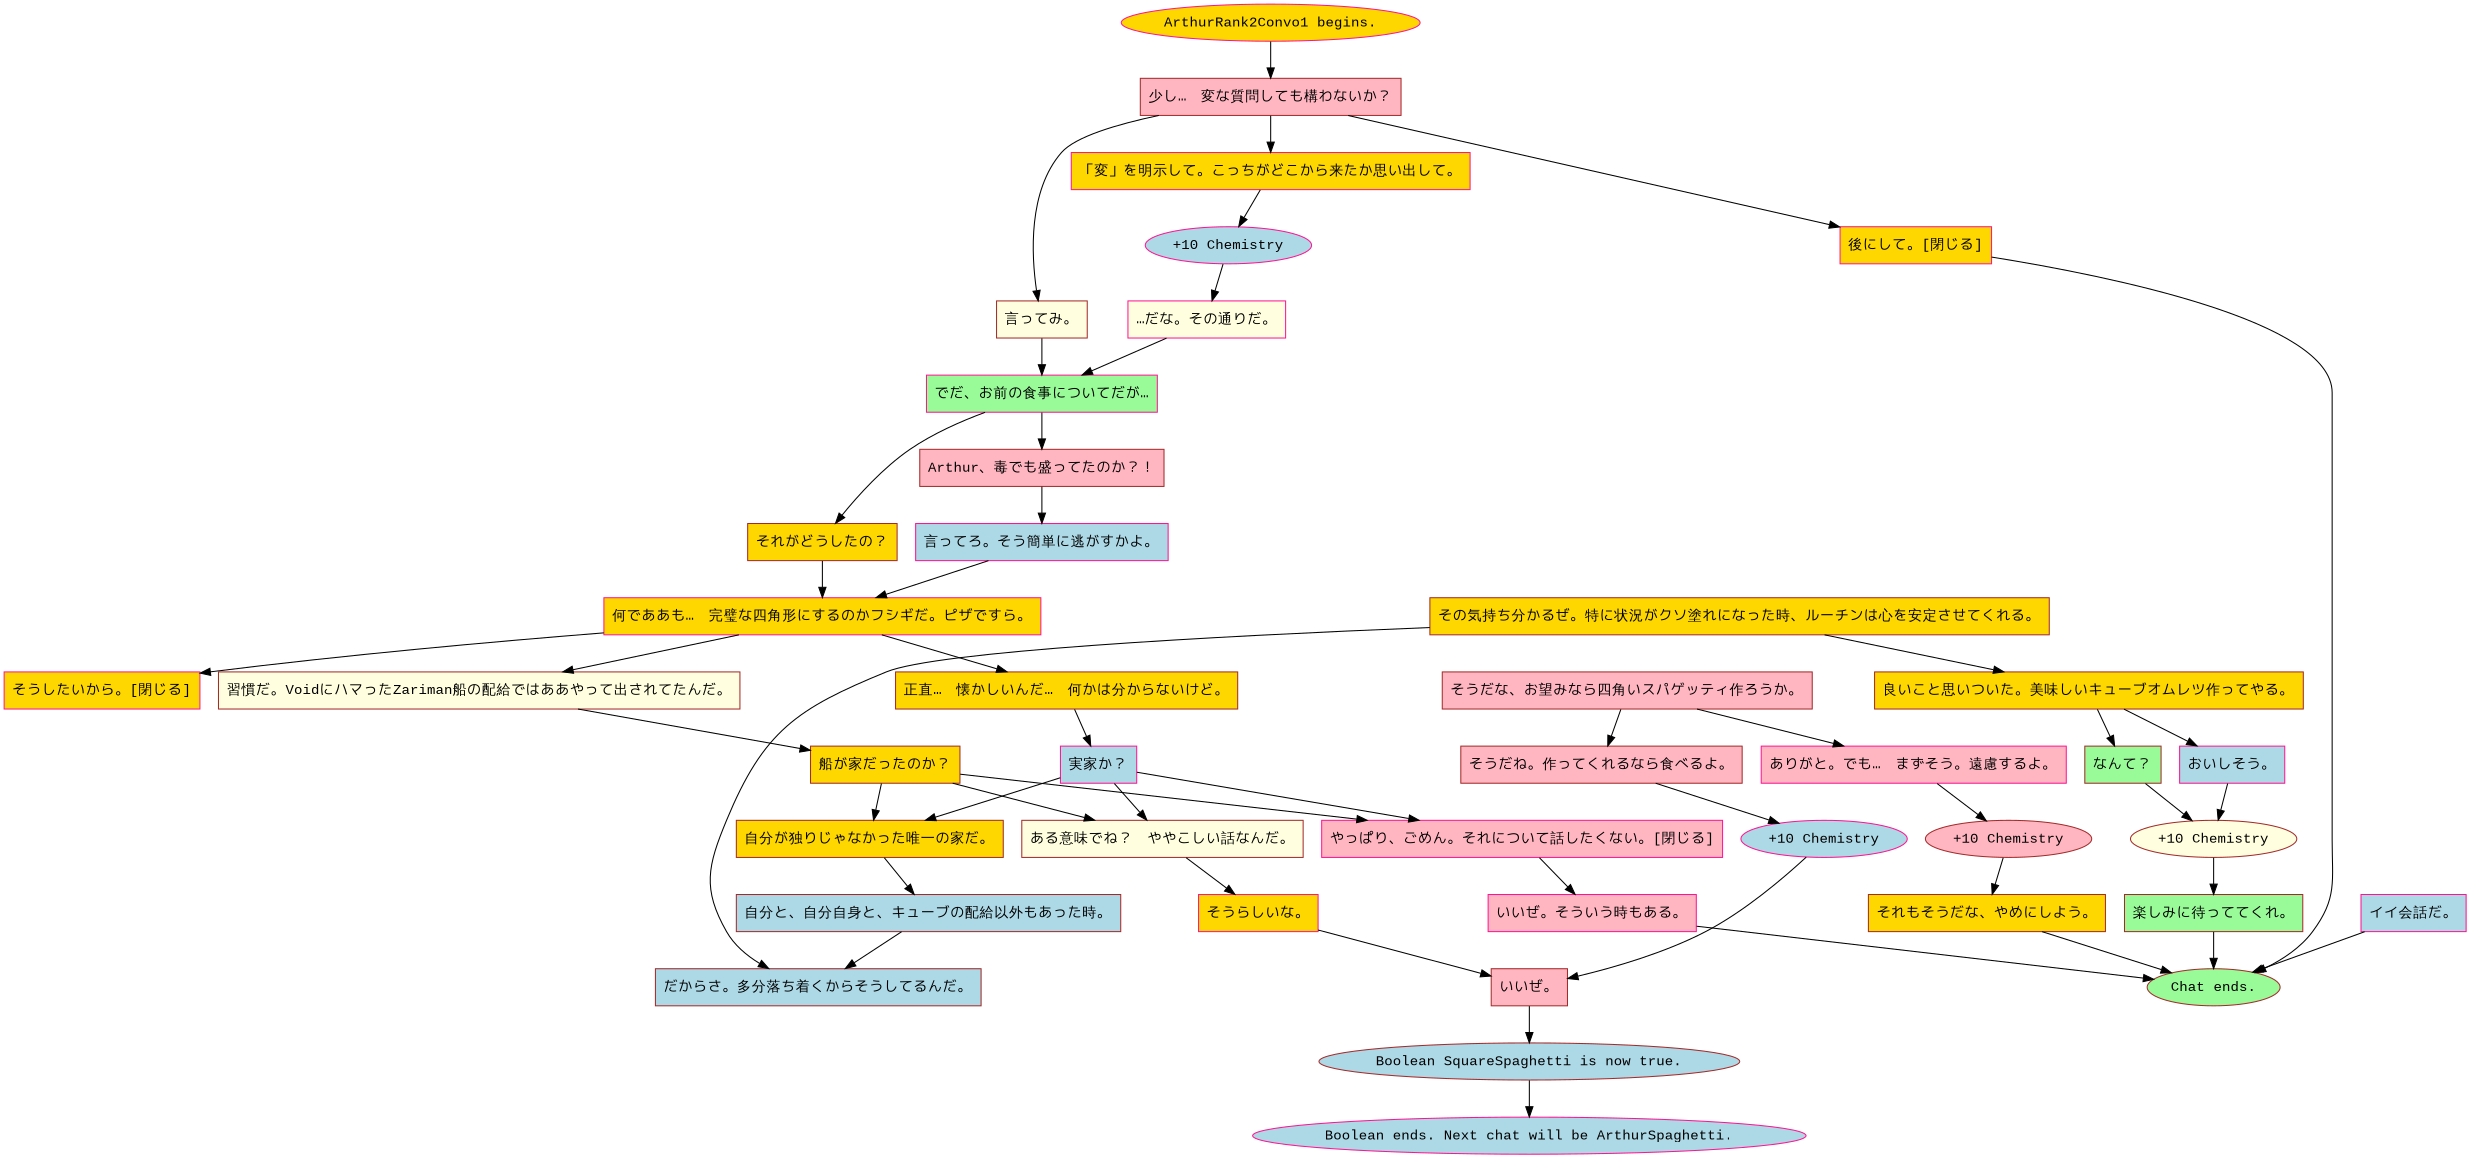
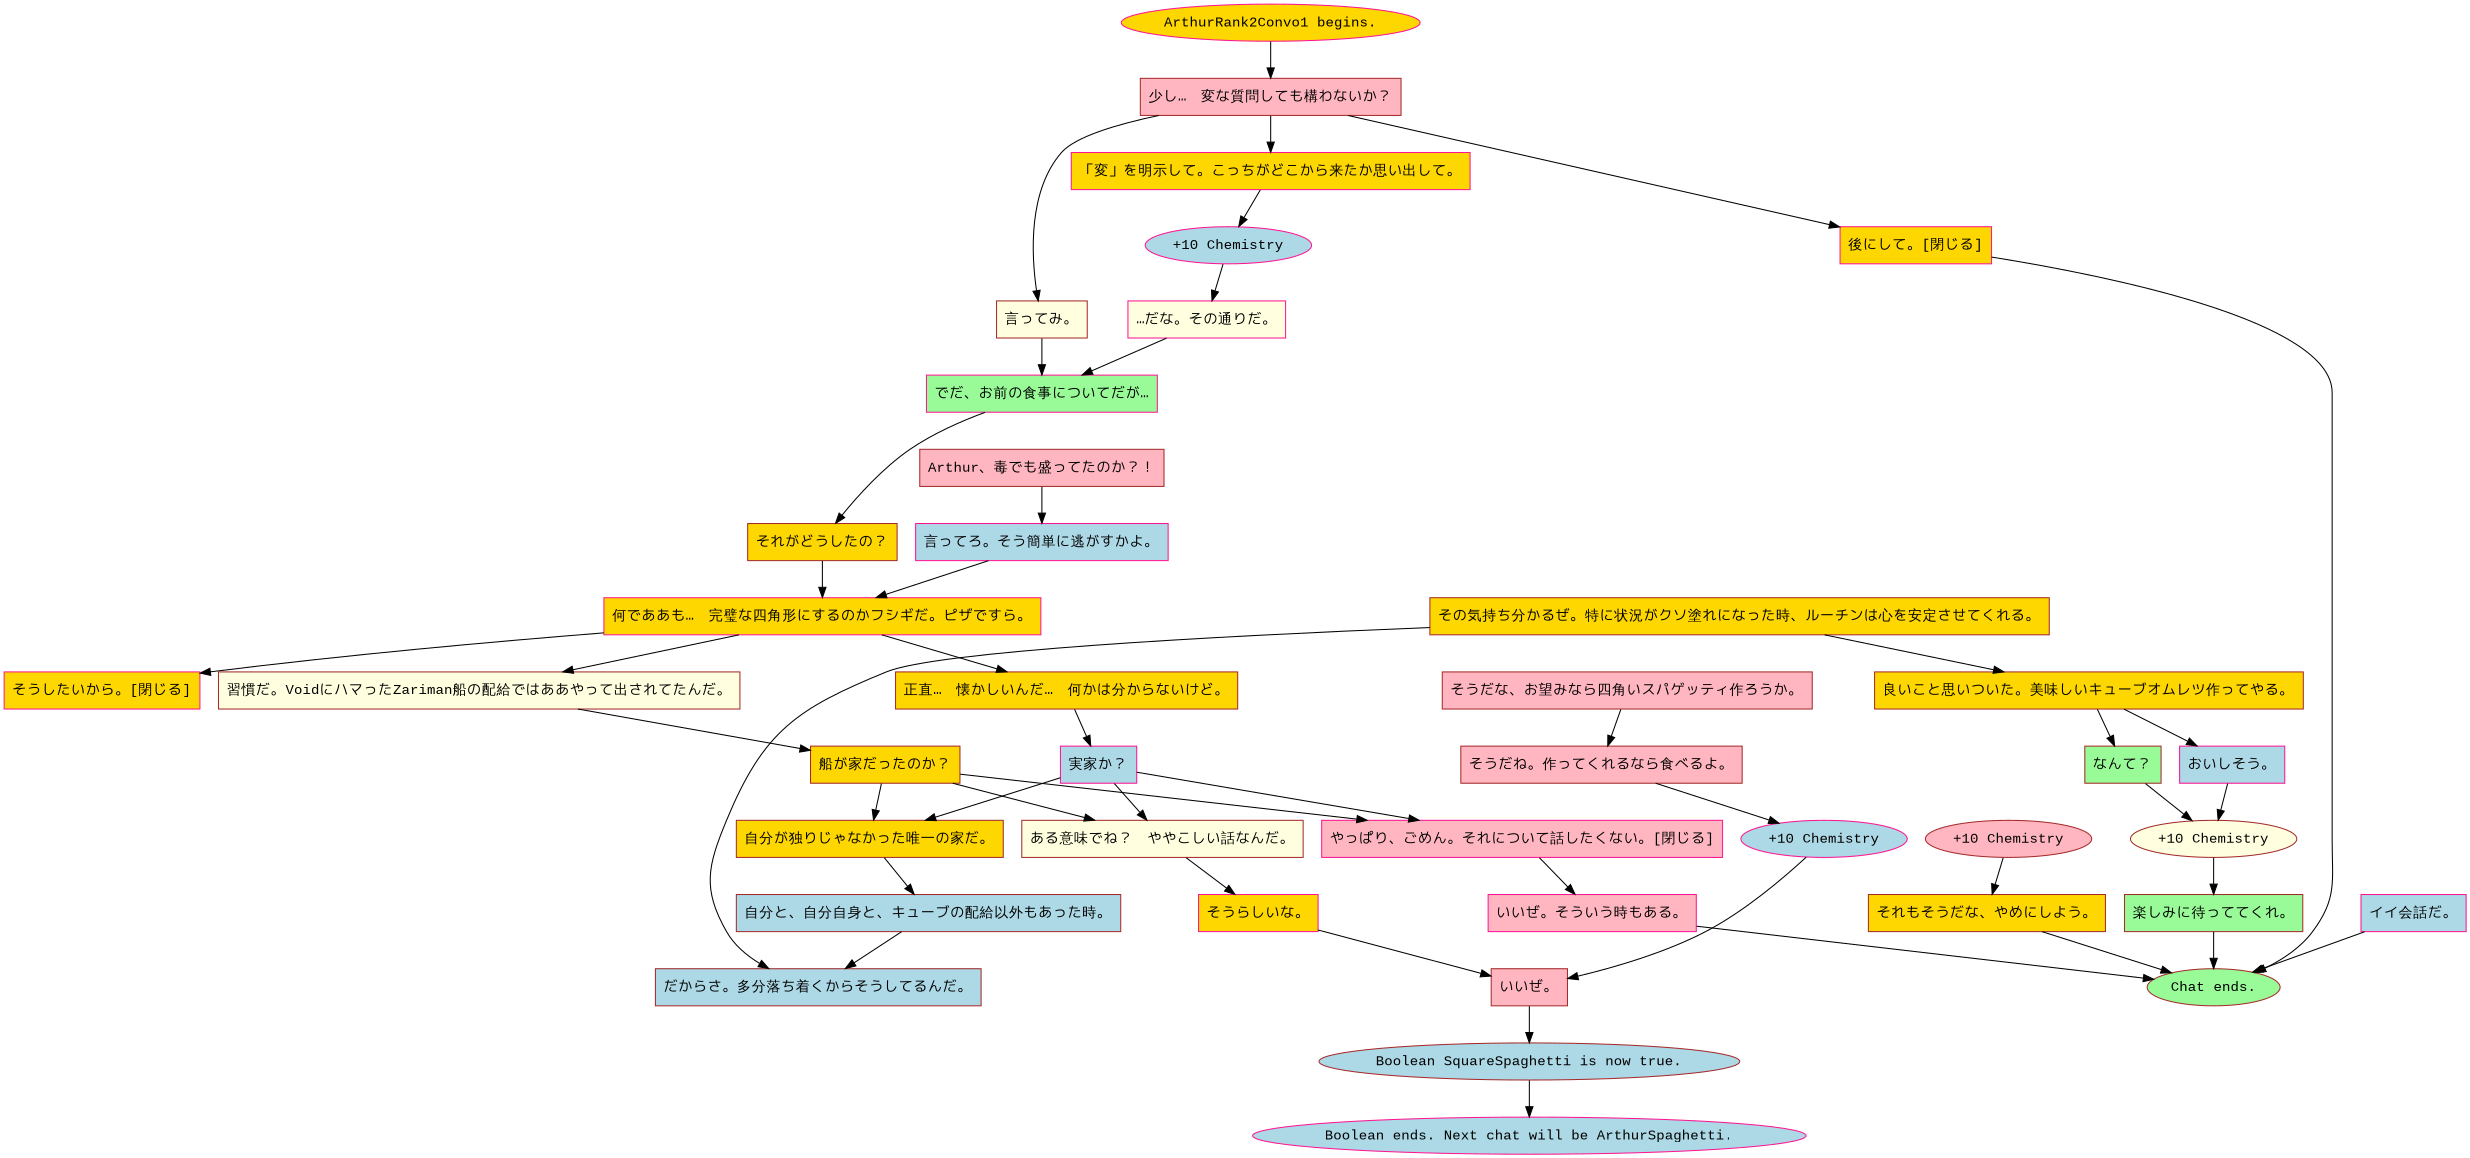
(1042, 426) -> none
(1914, 765) -> none
